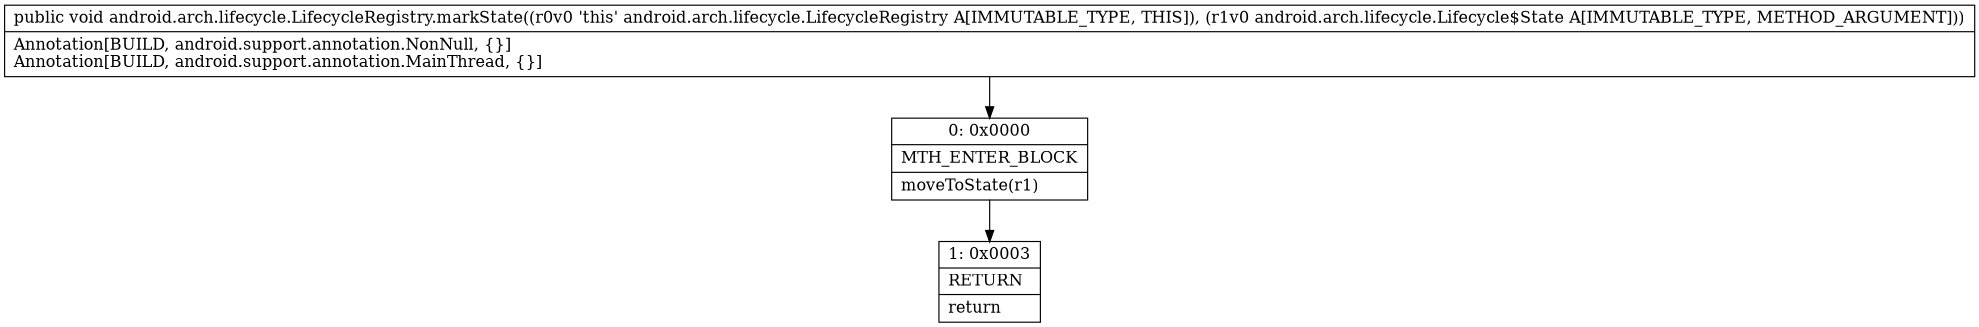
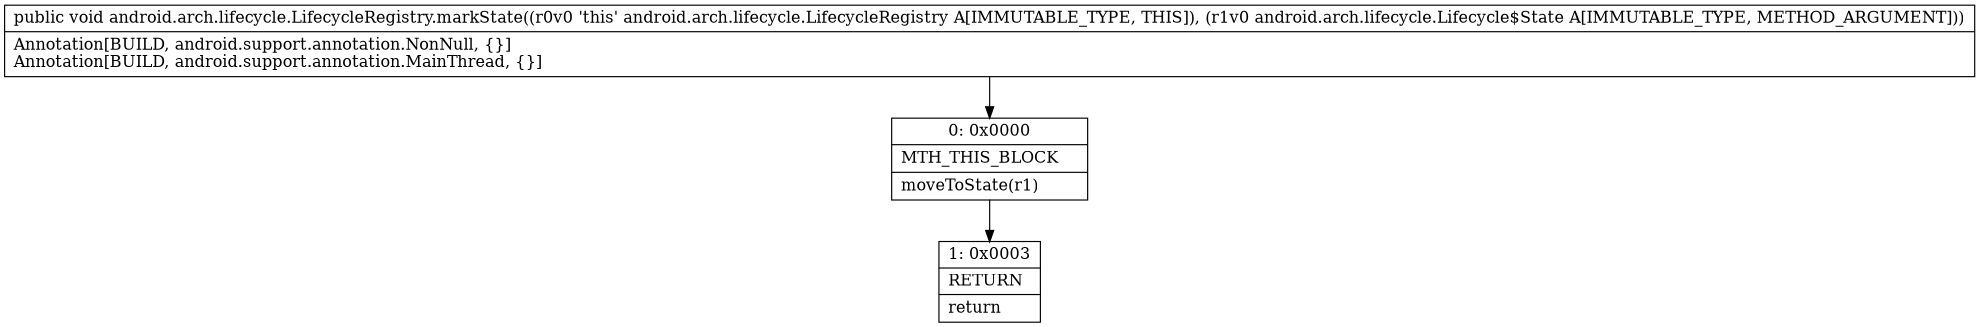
(990, 158) -> (980, 158)
